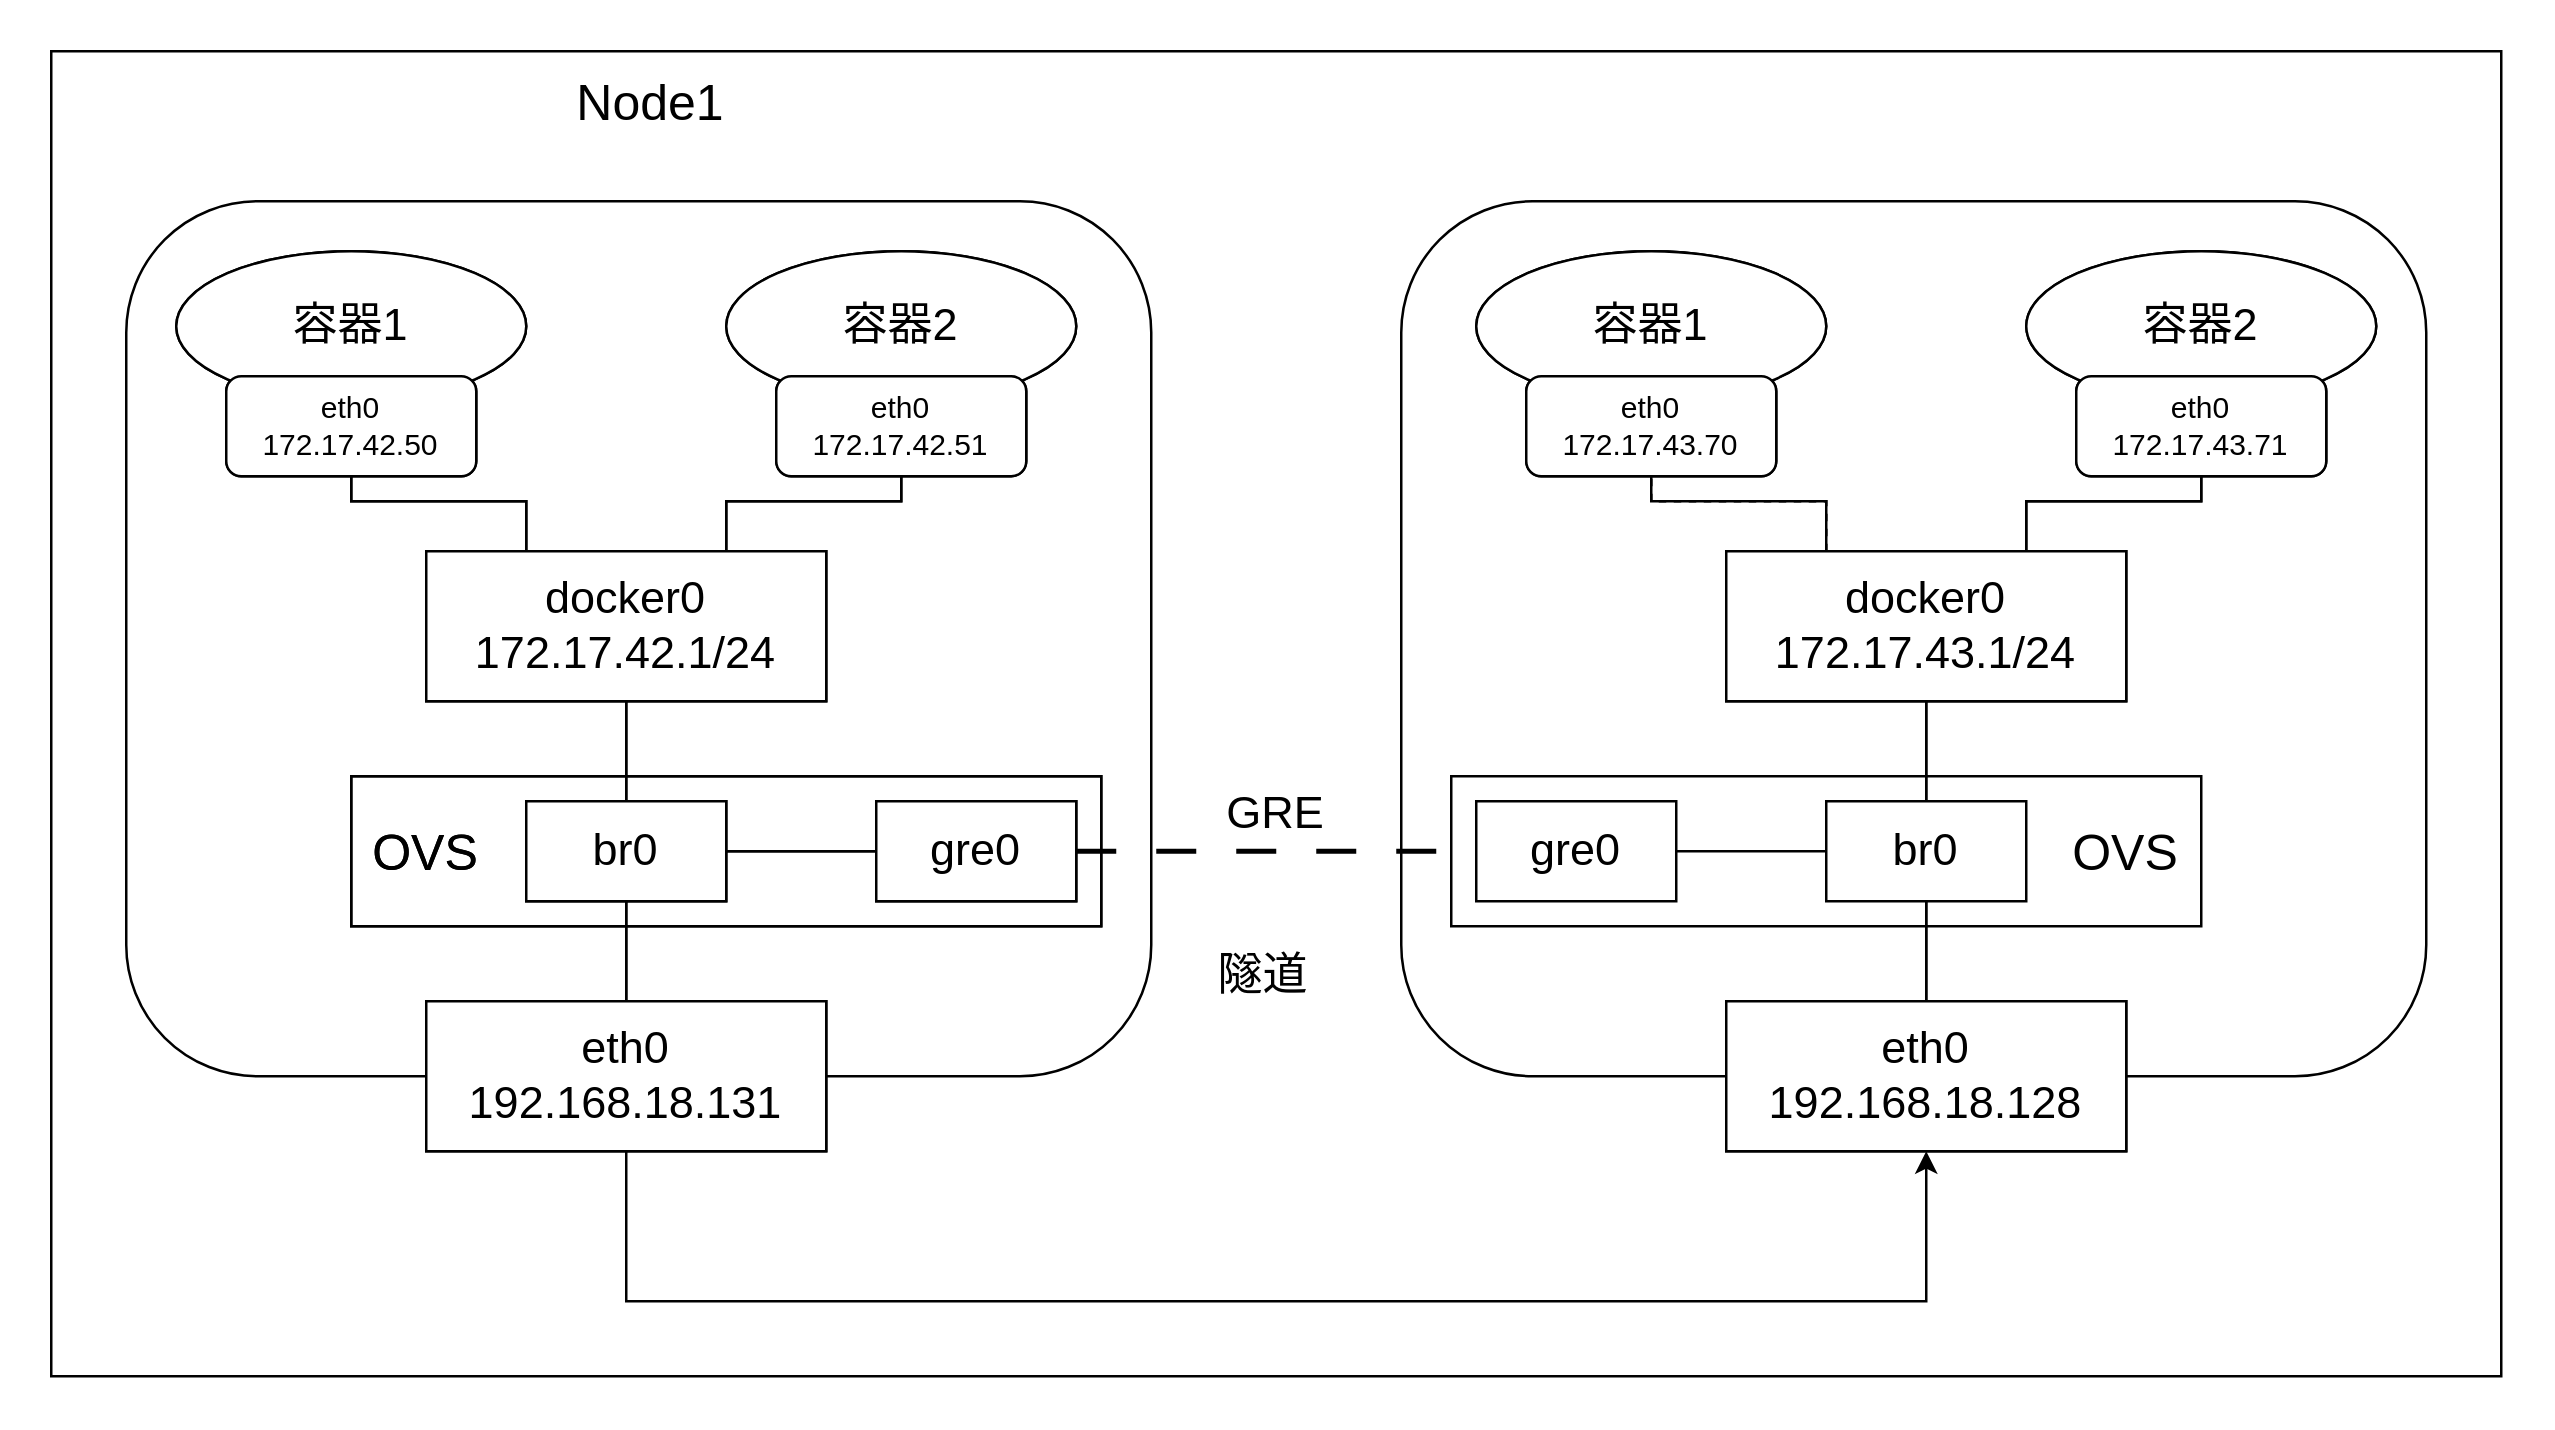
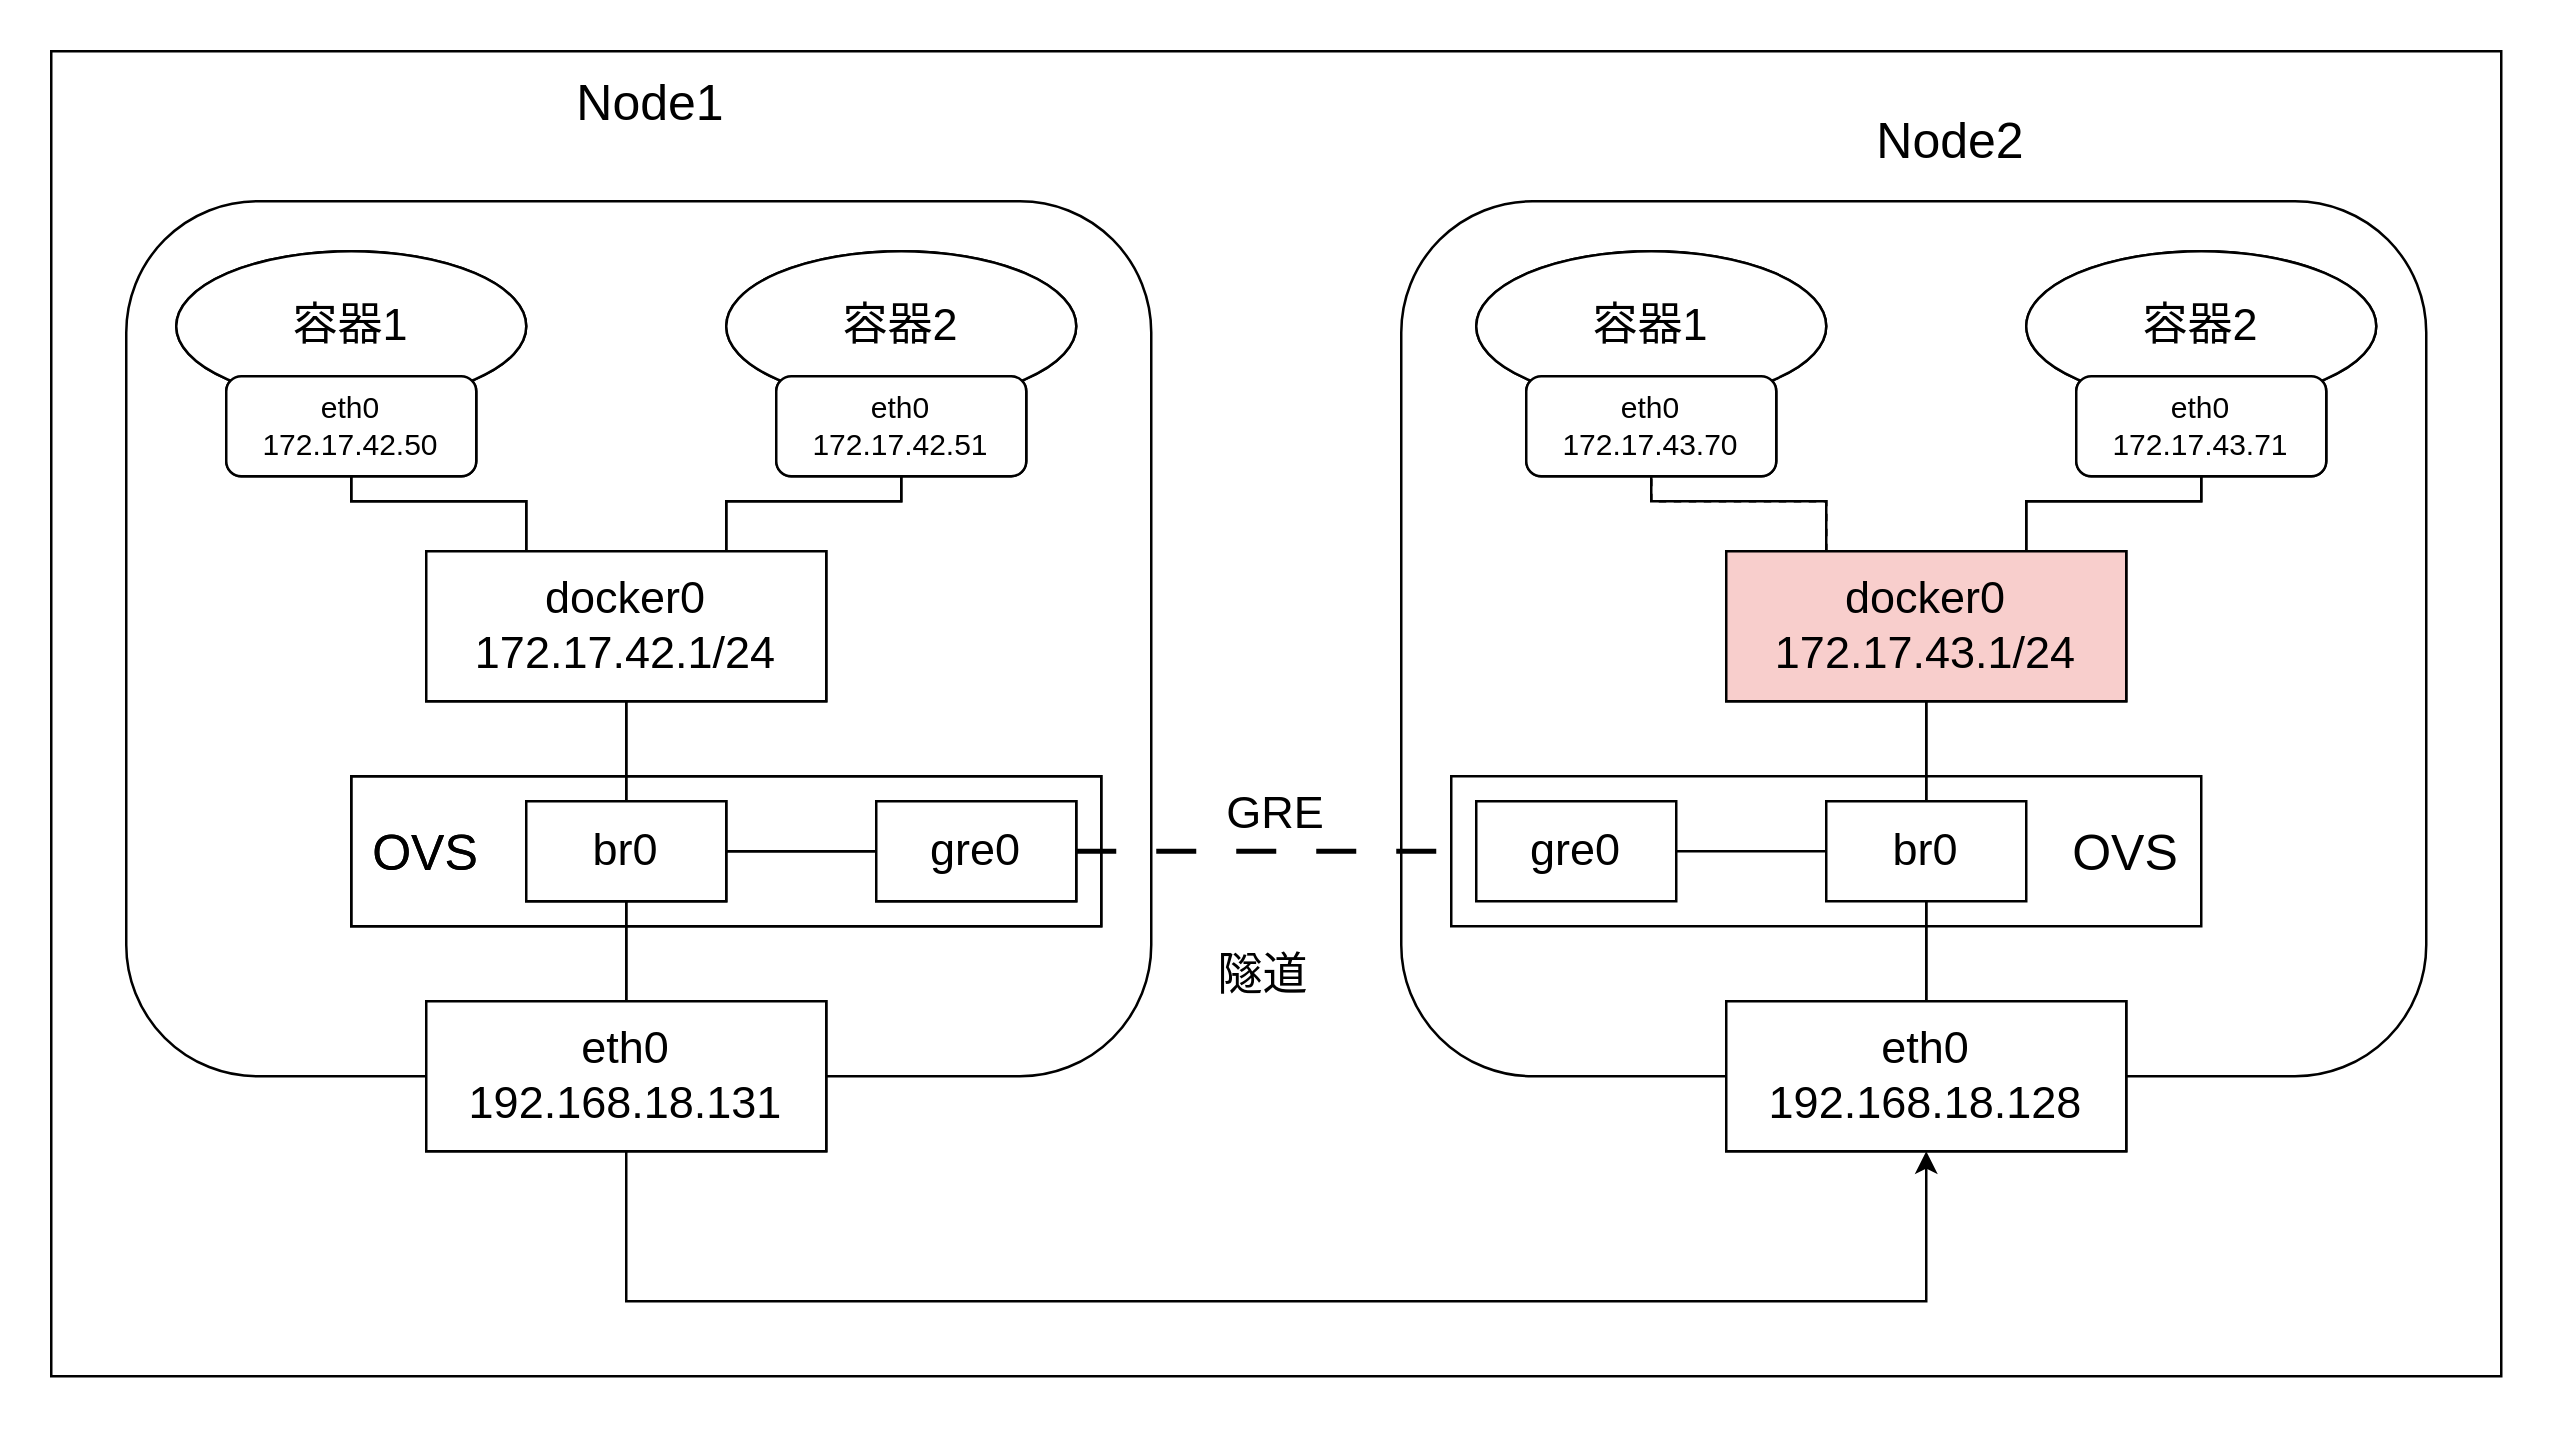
none -> (1951, 139)
(1926, 626) -> (1926, 626)
